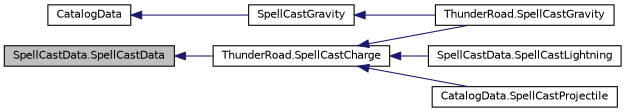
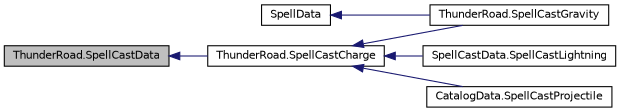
(89, 15) -> none
(301, 15) -> (296, 15)
(89, 56) -> (87, 56)
